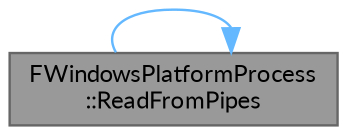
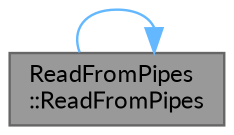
(174, 89) -> (117, 89)
